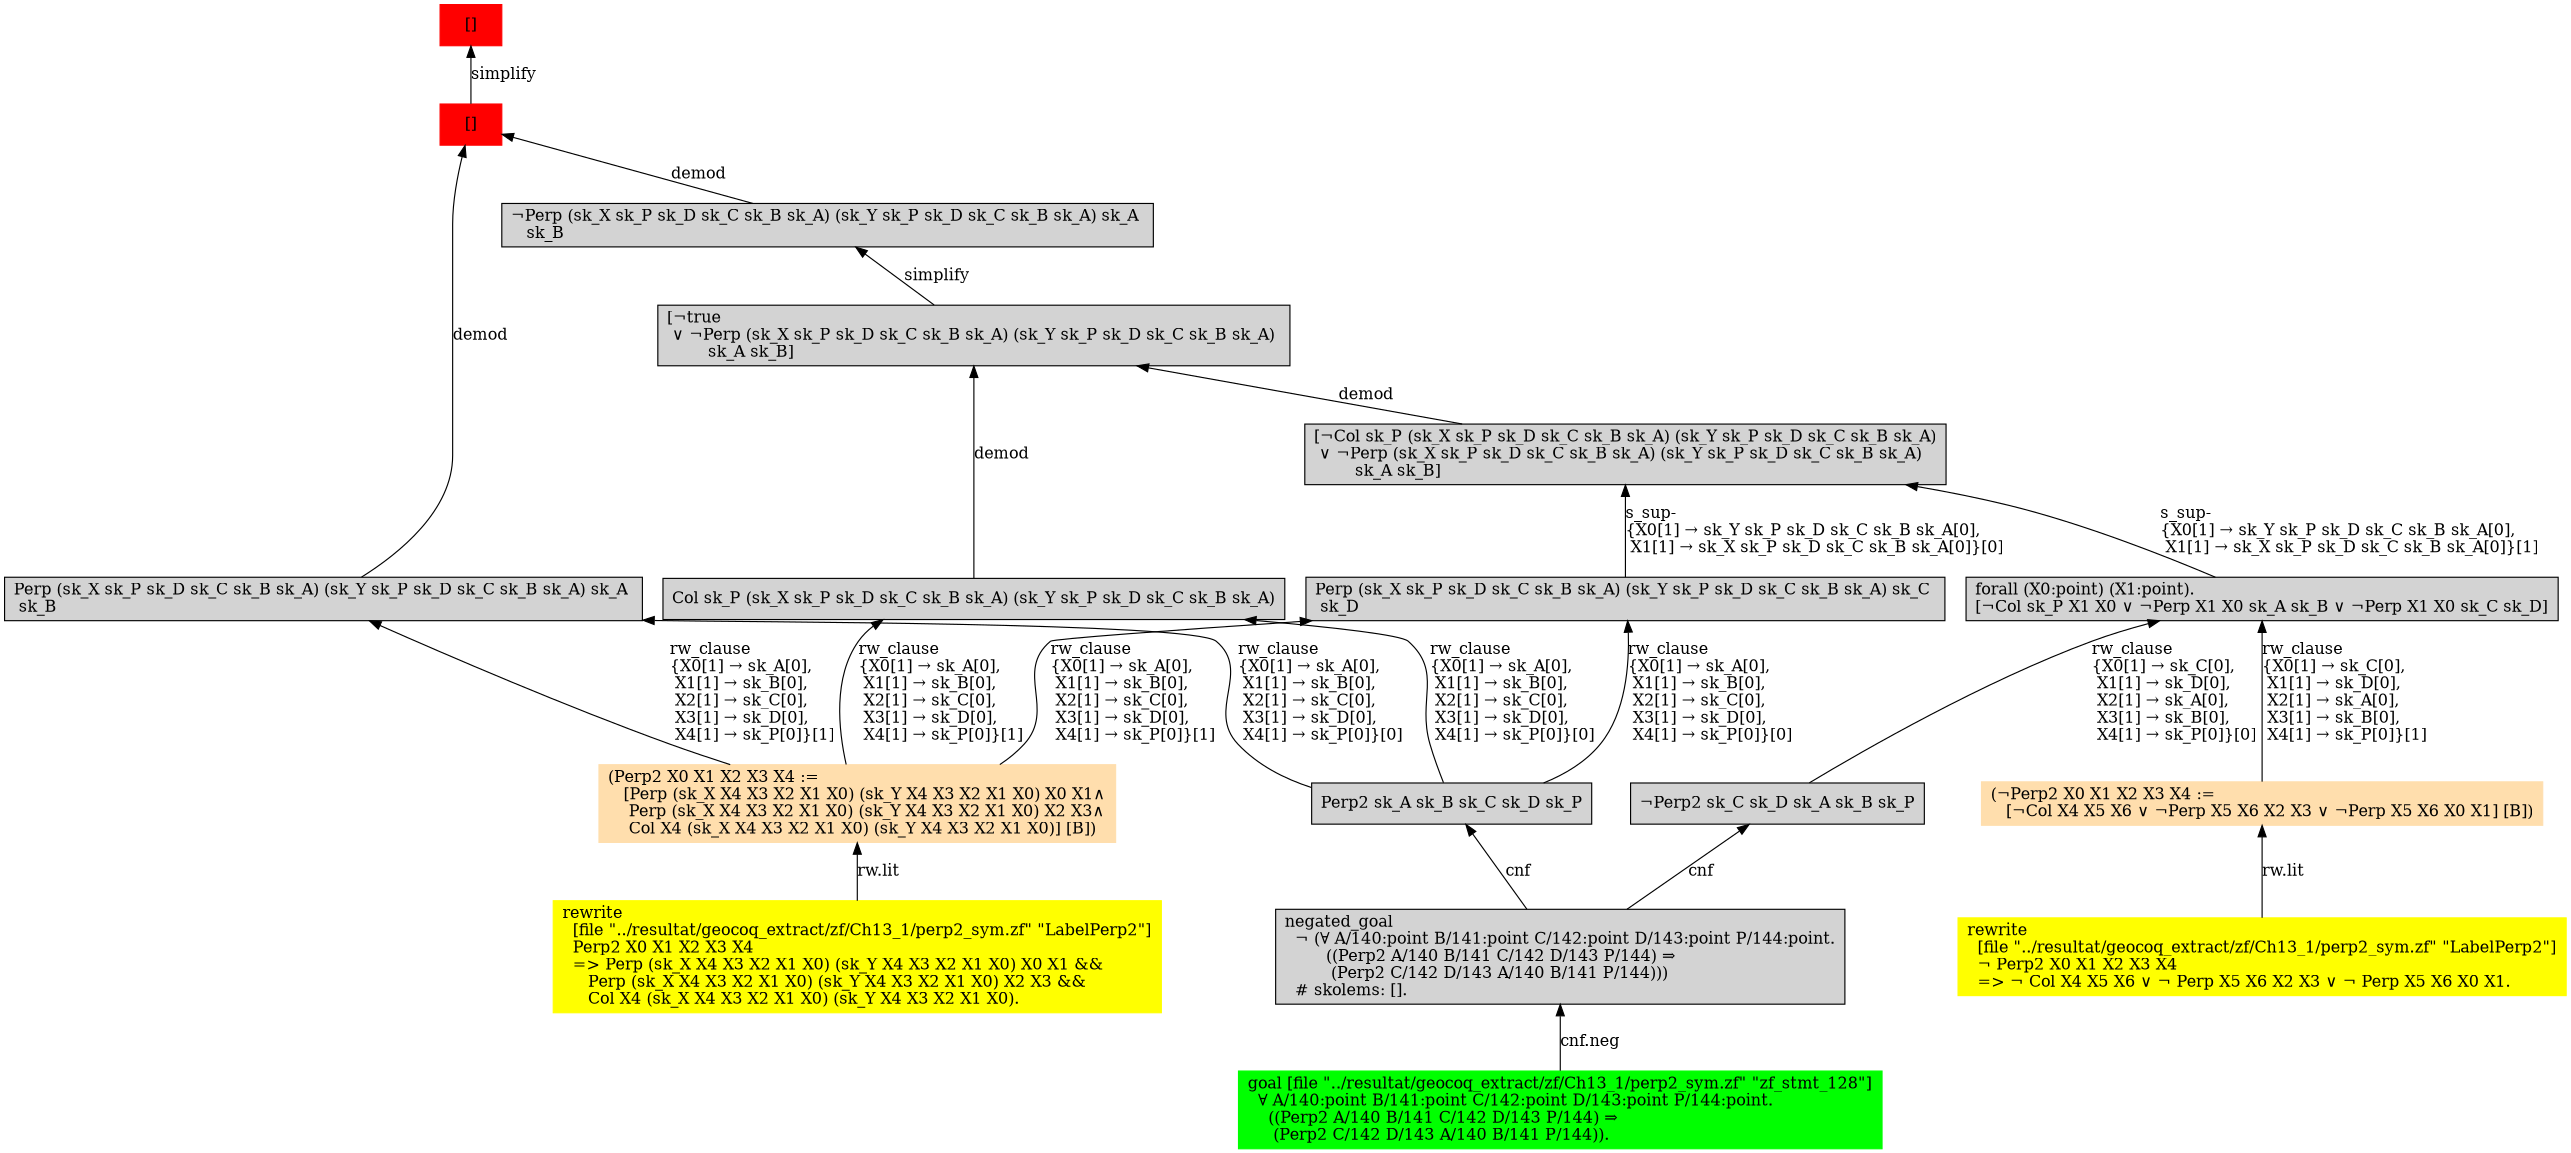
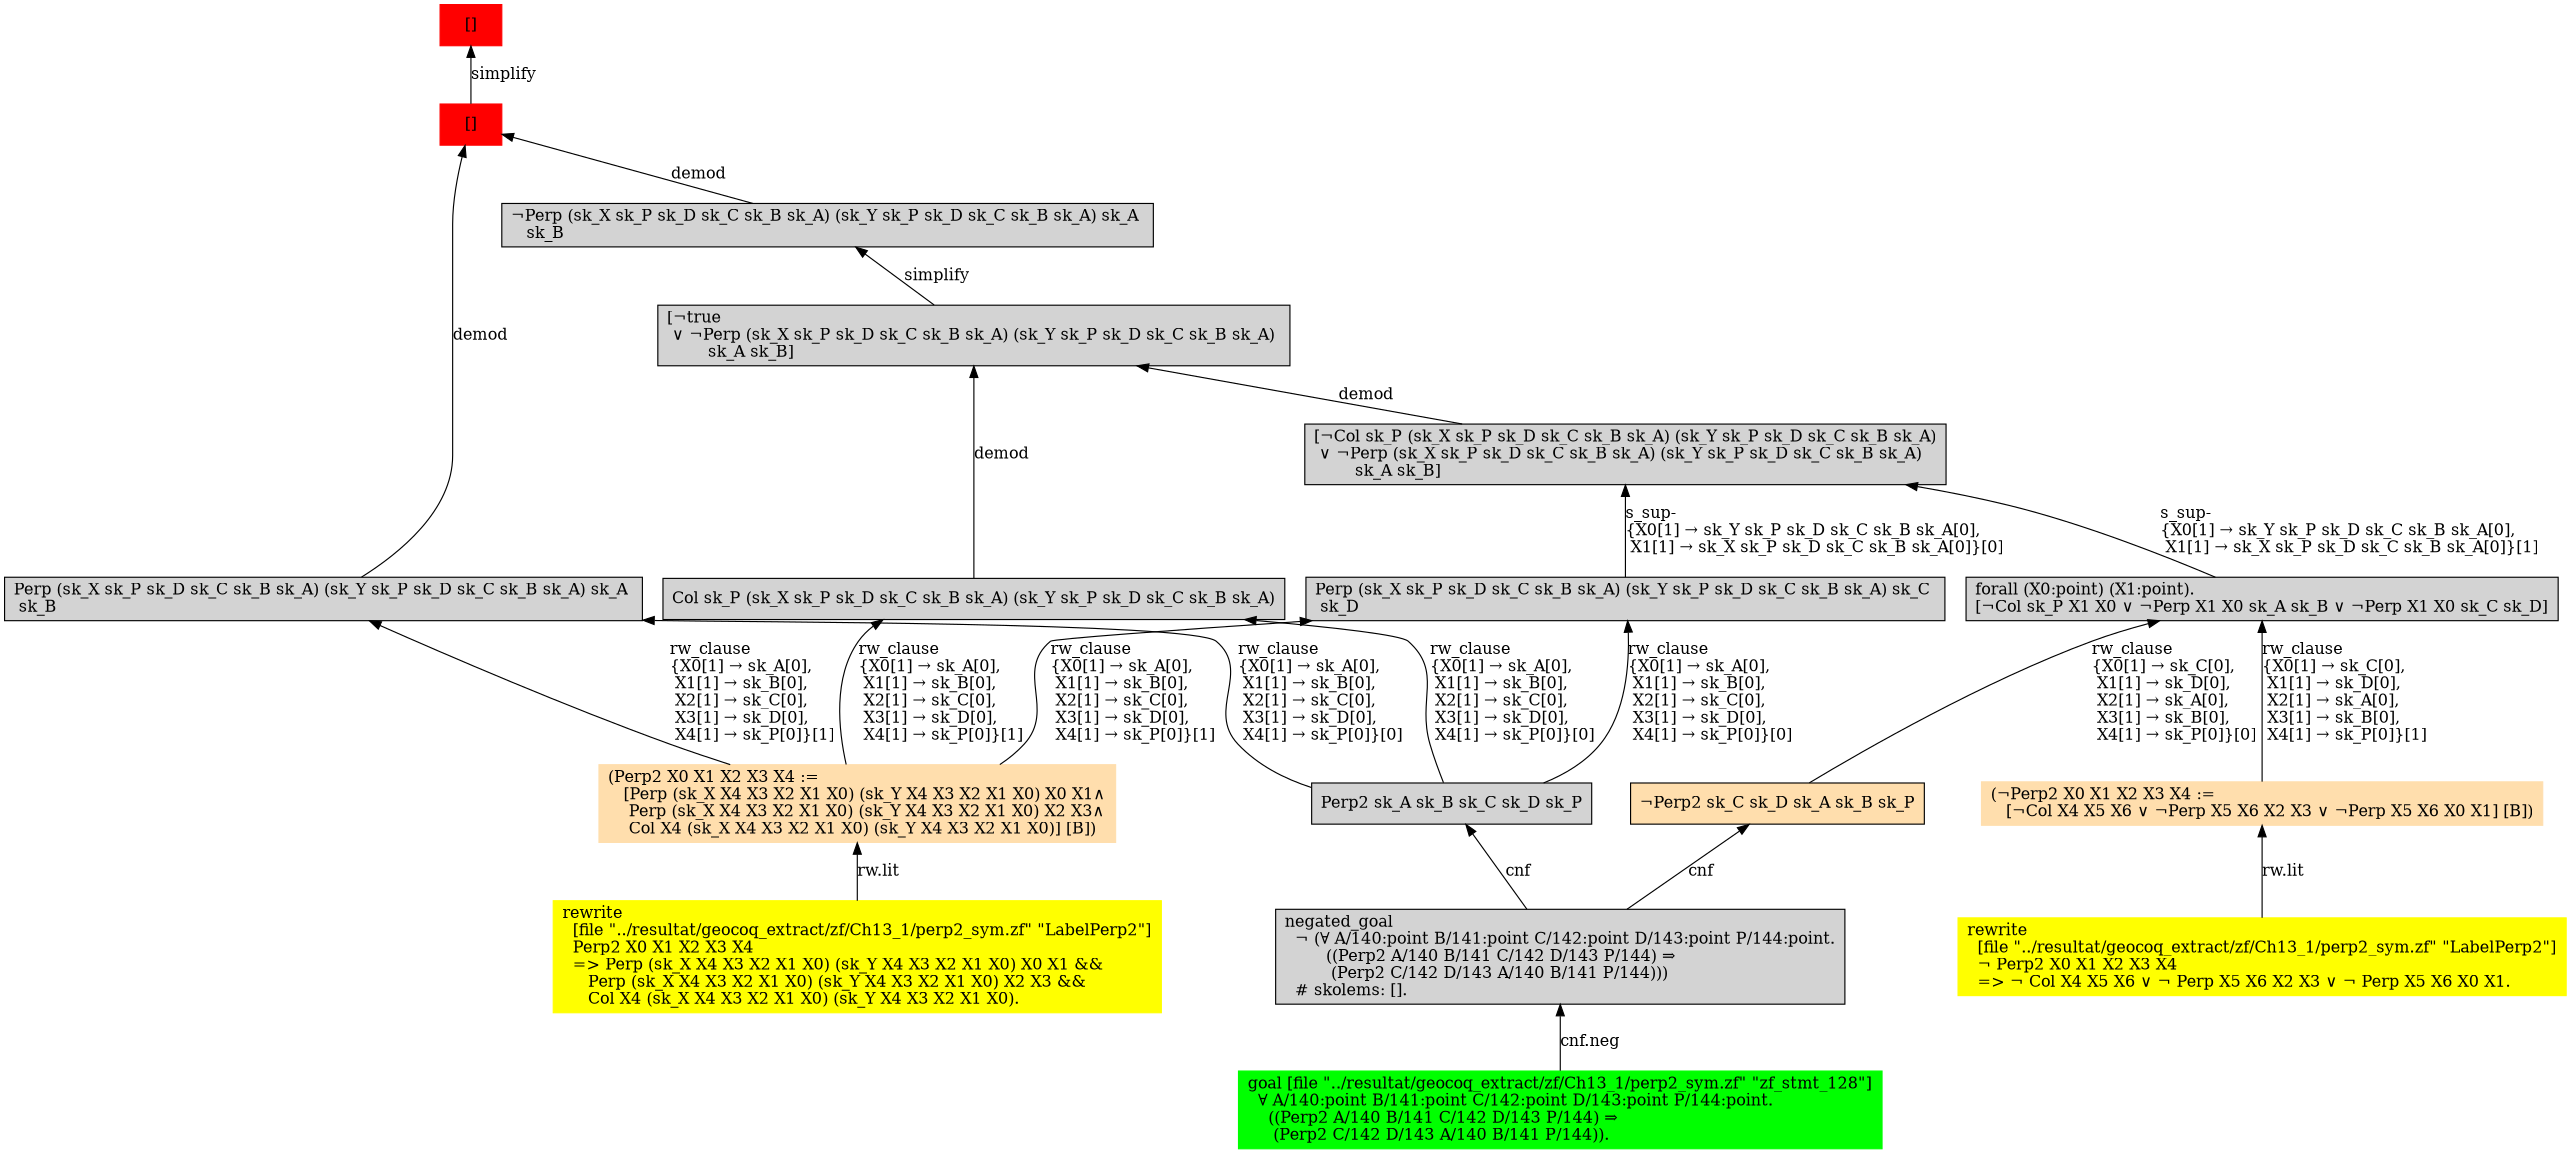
(1777, 804) -> (1777, 804)
